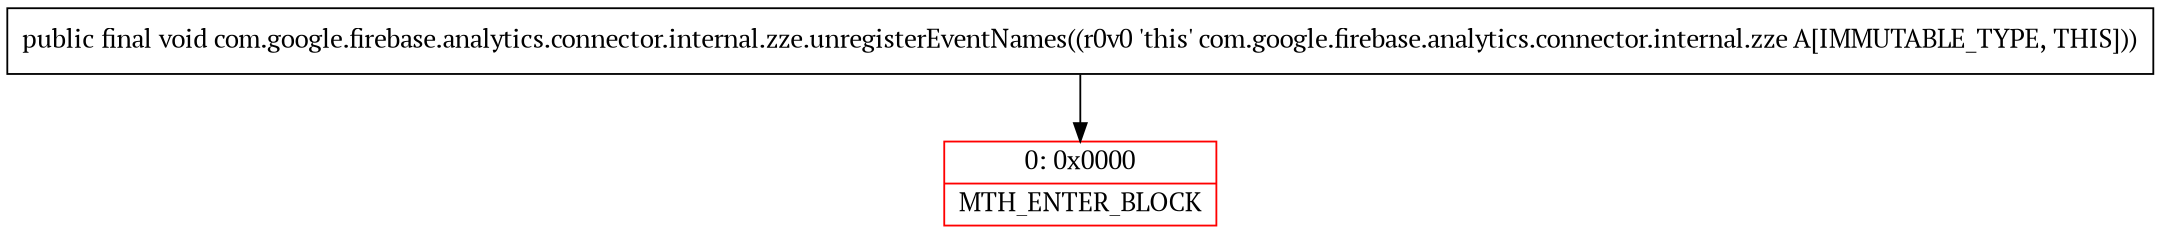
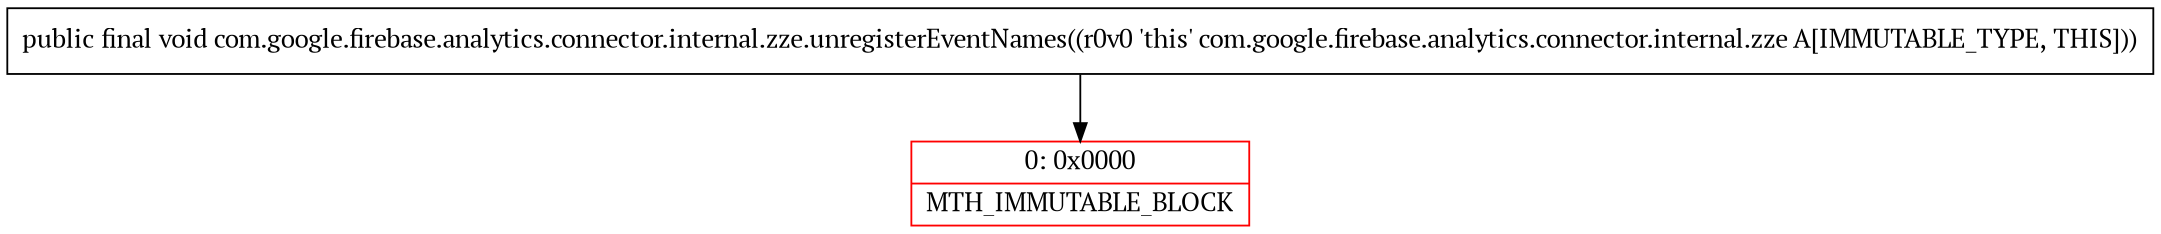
(1080, 204) -> (1080, 204)
